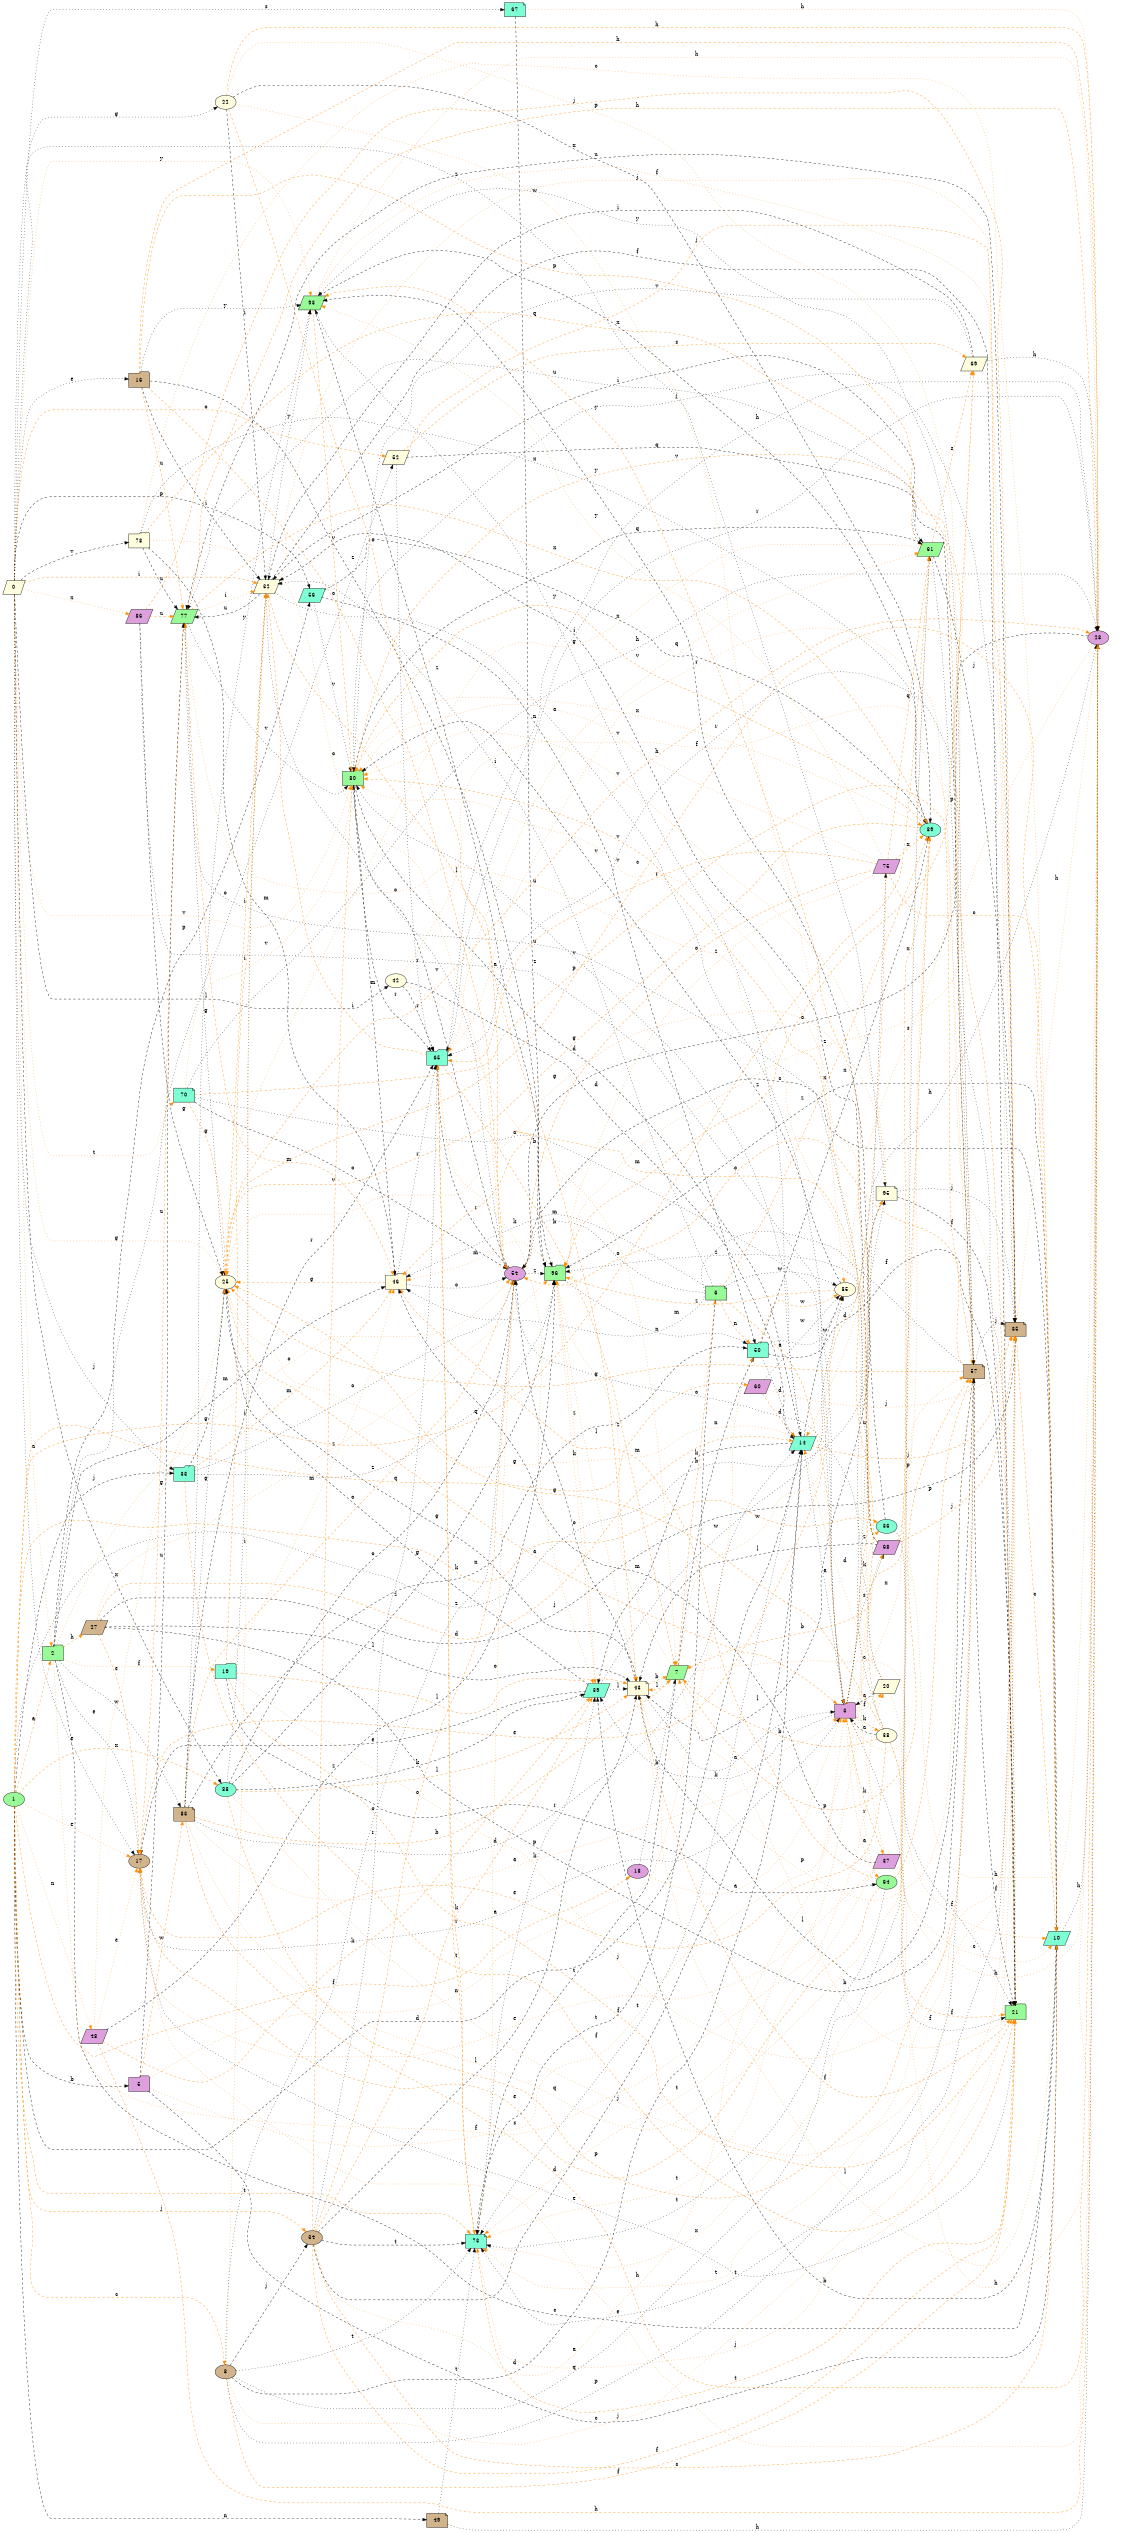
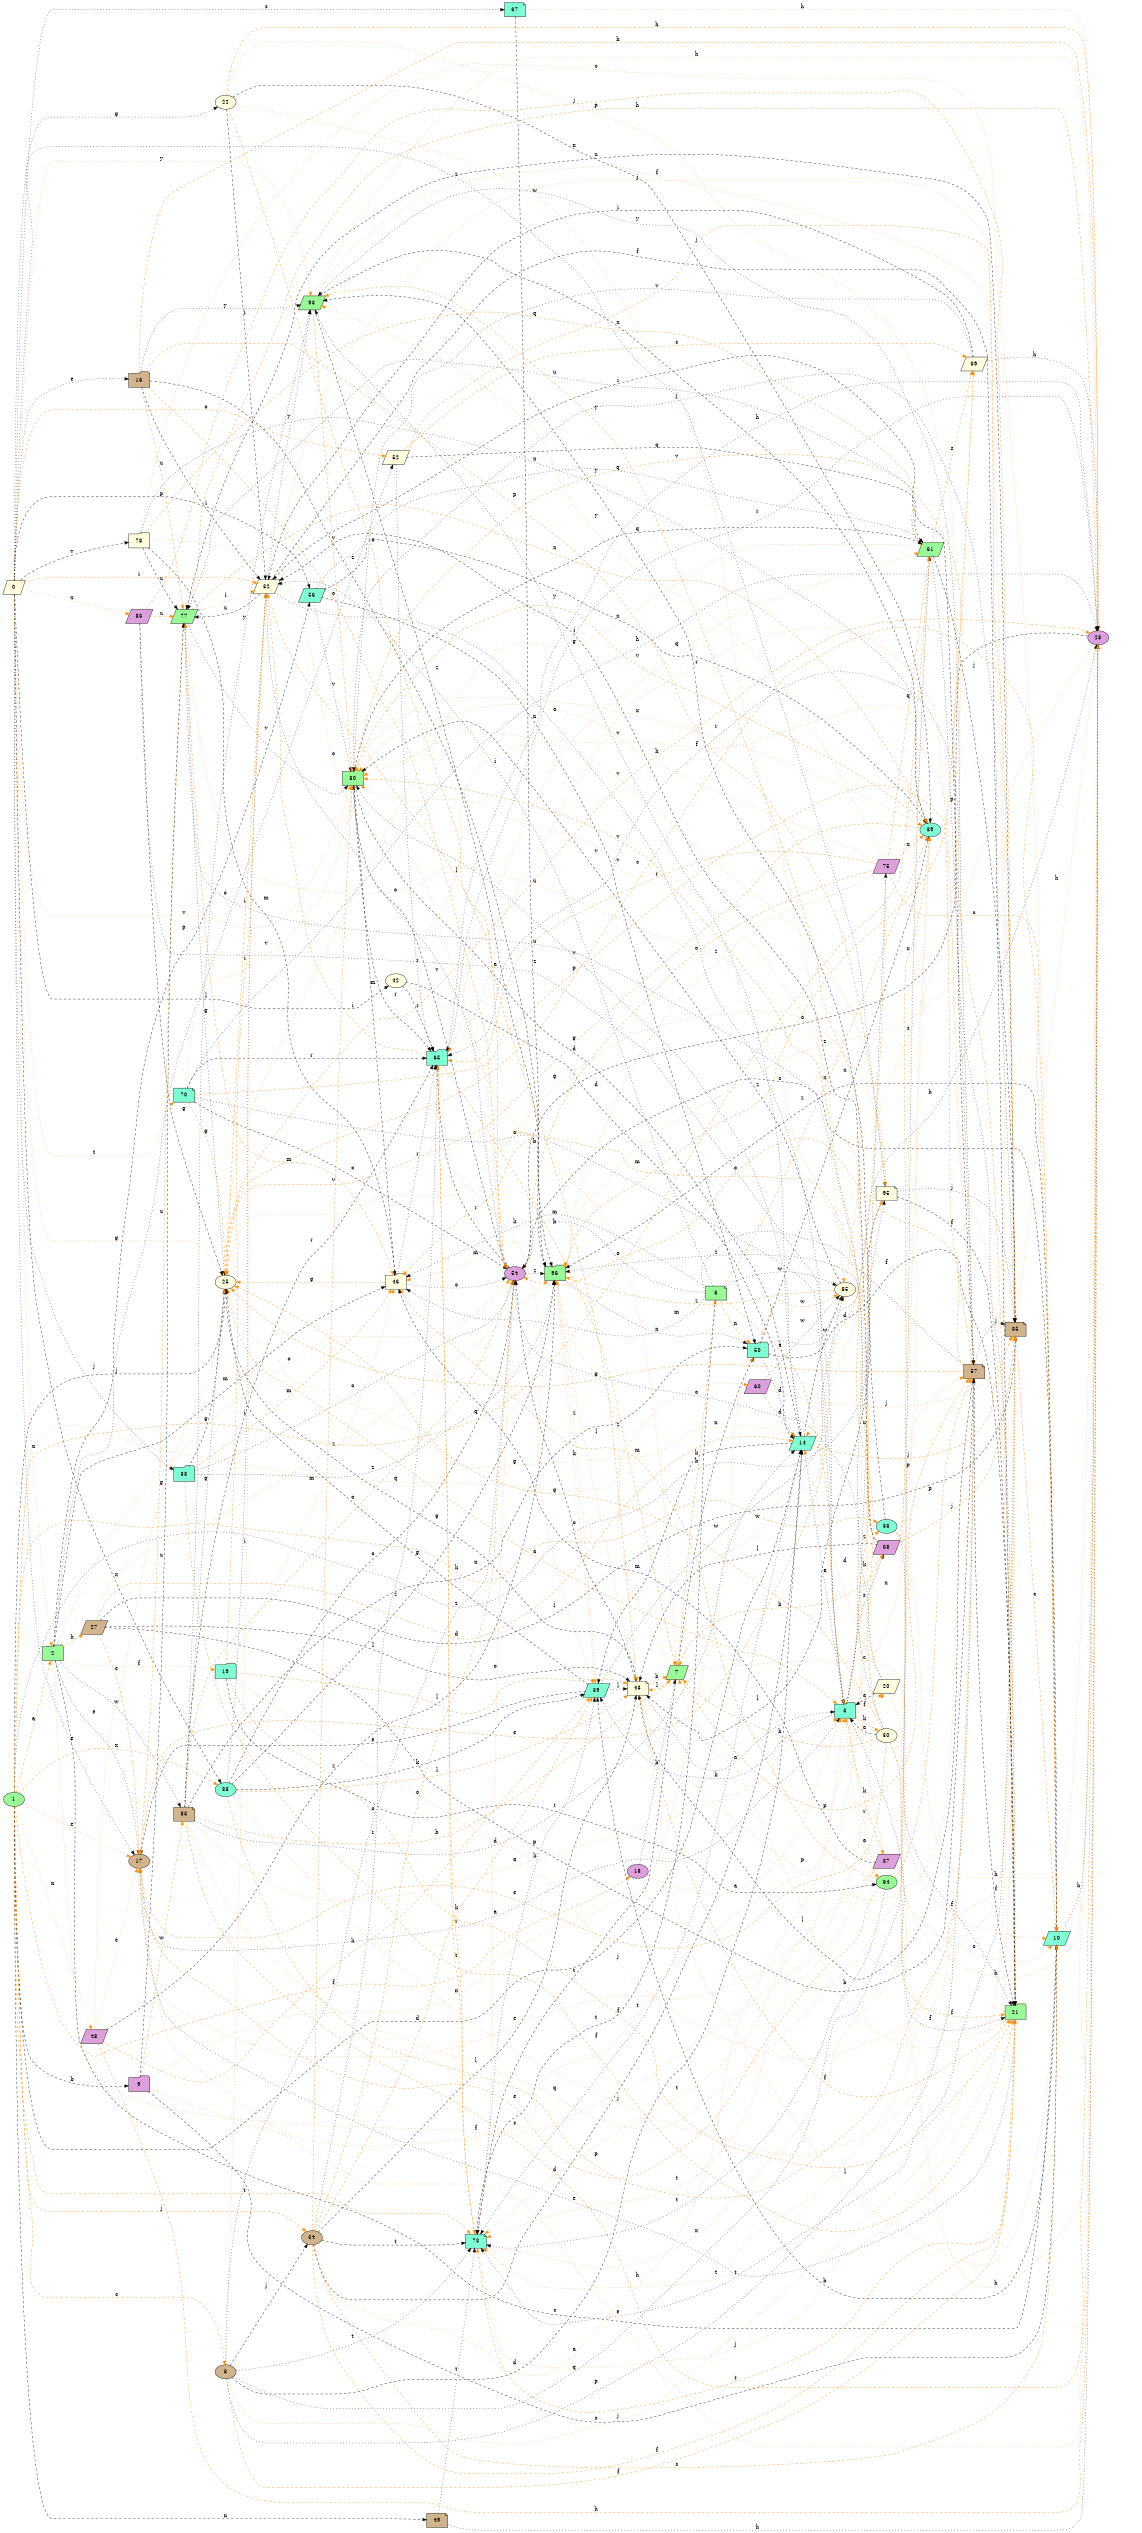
(895, 414) -> (627, 607)
none -> (602, 470)
none -> (292, 1058)
(263, 1468) -> (263, 1468)
(895, 1564) -> (782, 1608)
(42, 1595) -> (23, 1470)
(845, 1711) -> (845, 1711)
(887, 1736) -> (887, 1736)
(139, 2084) -> (139, 2084)
